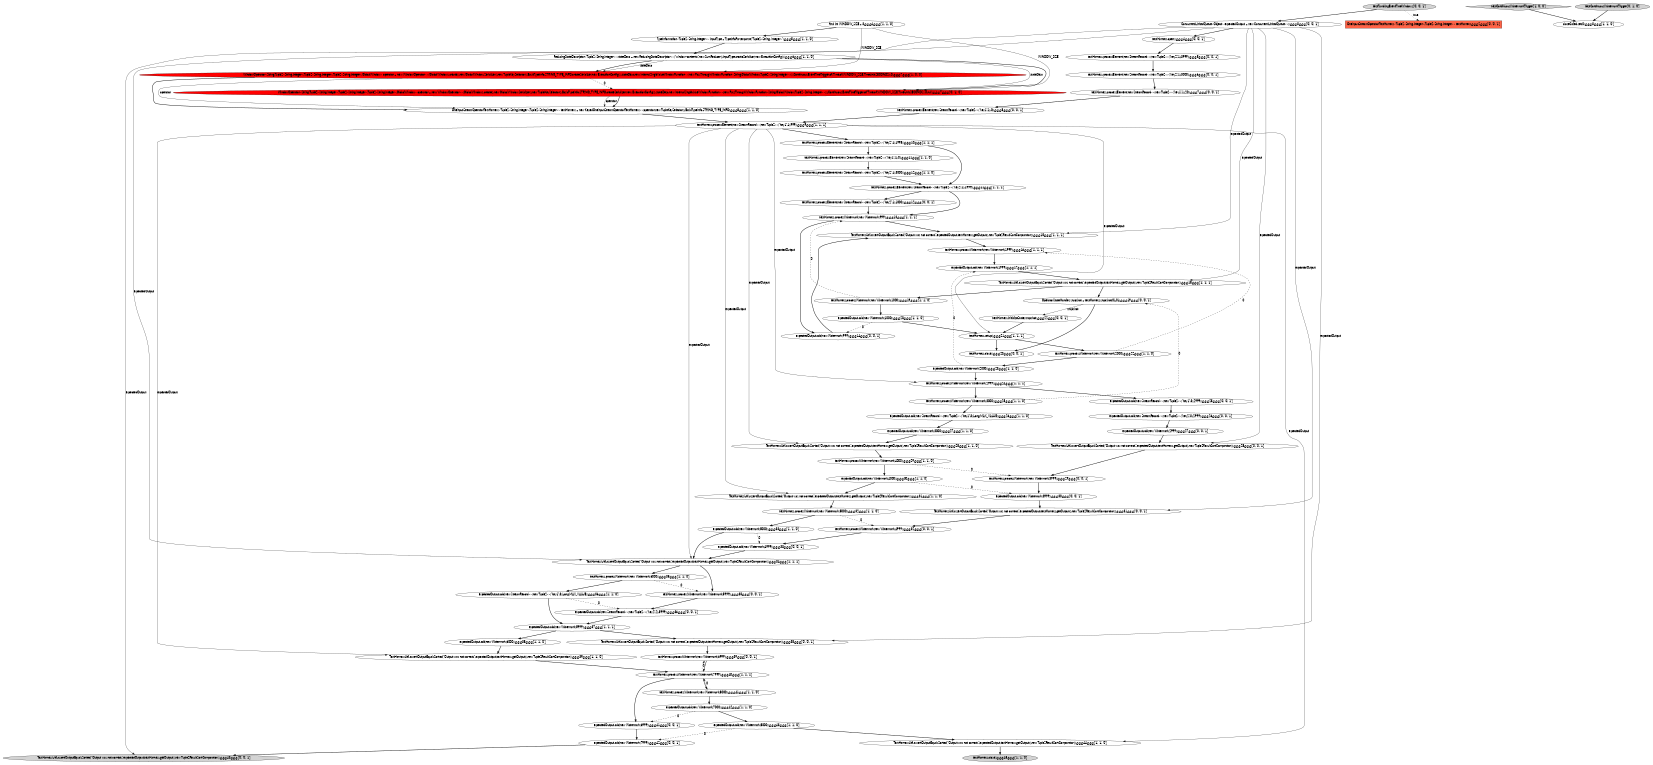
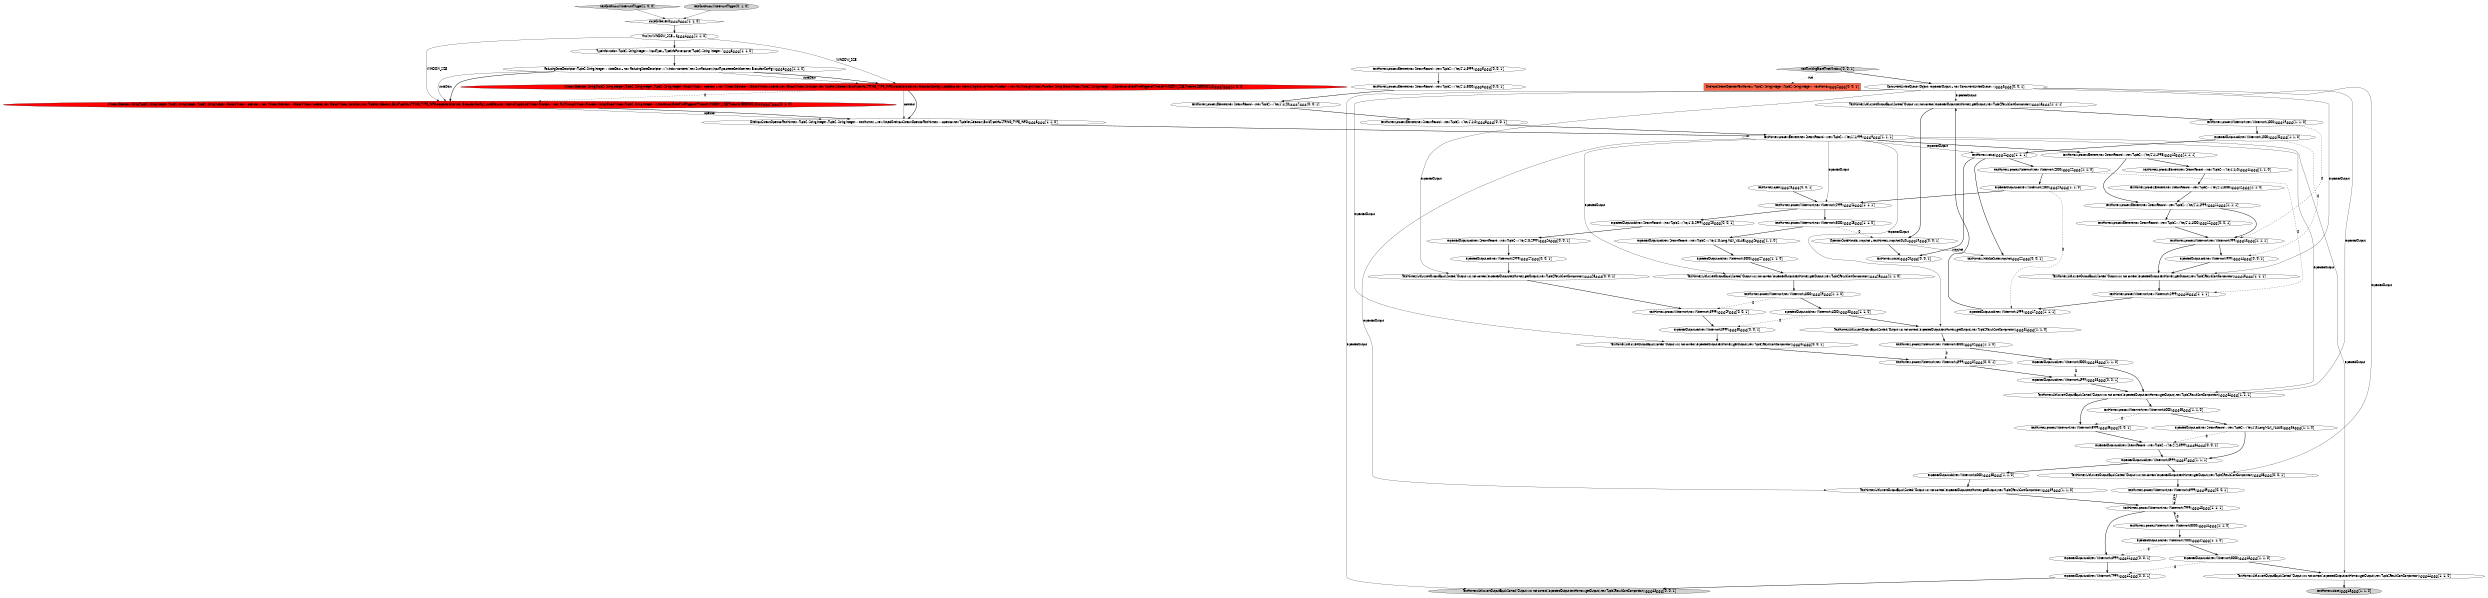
(1399, 7) -> (1828, 69)
(1551, 15) -> (650, 14)
(1601, 15) -> (698, 14)
(1589, 24) -> (674, 22)
none -> (674, 28)
(1179, 39) -> none
none -> (1785, 188)
(1014, 327) -> (1982, 205)
